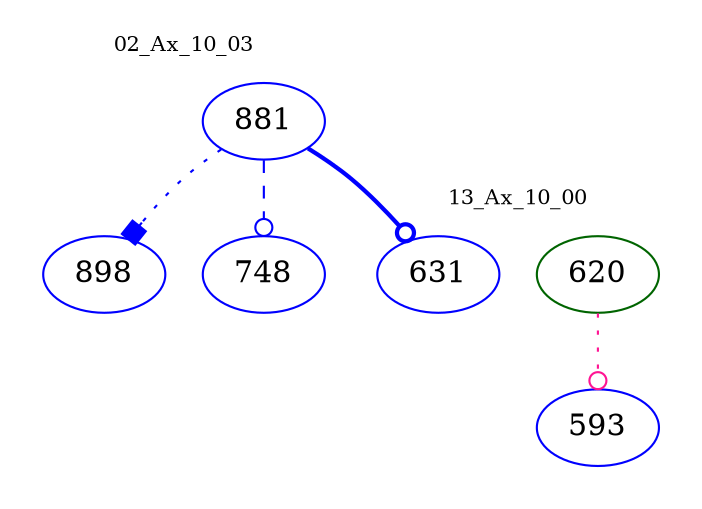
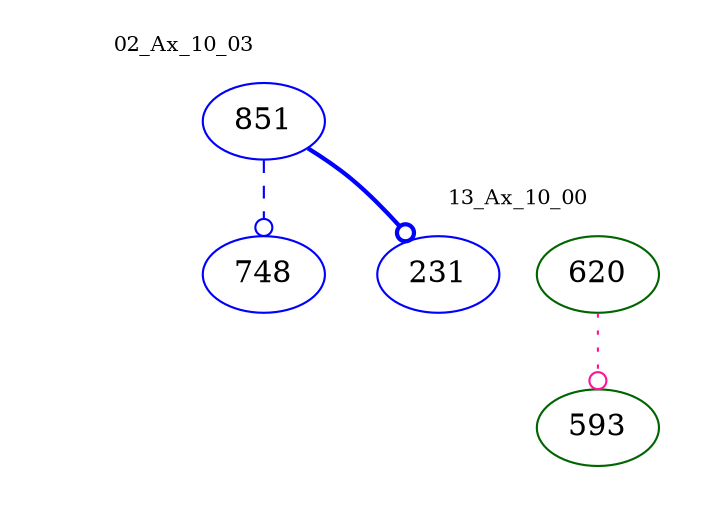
(264, 121) -> (264, 121)
(104, 274) -> none
(438, 274) -> (438, 274)
(598, 428) -> (598, 428)
